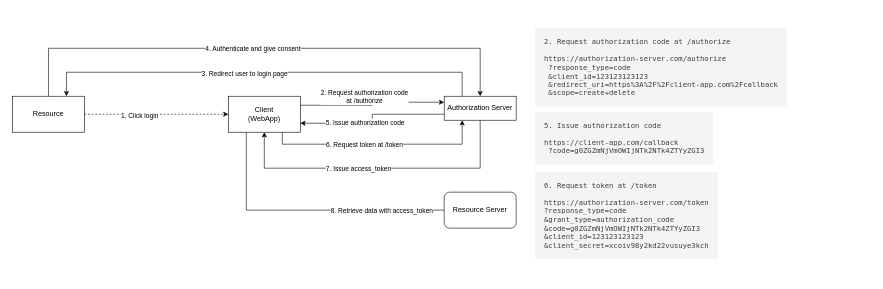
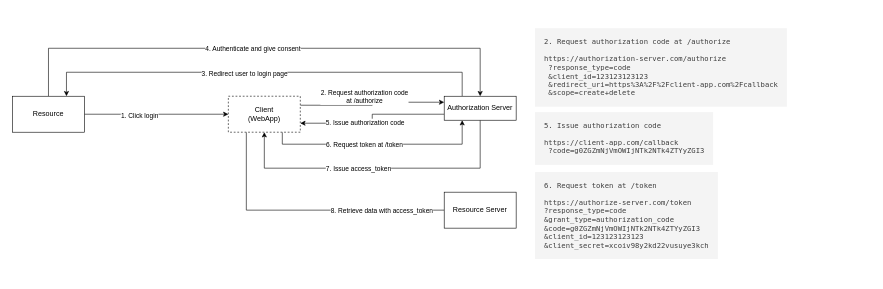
(190, 114) -> (190, 114)
(264, 114) -> (264, 114)
(609, 191) -> (609, 191)
(480, 210) -> (480, 210)
